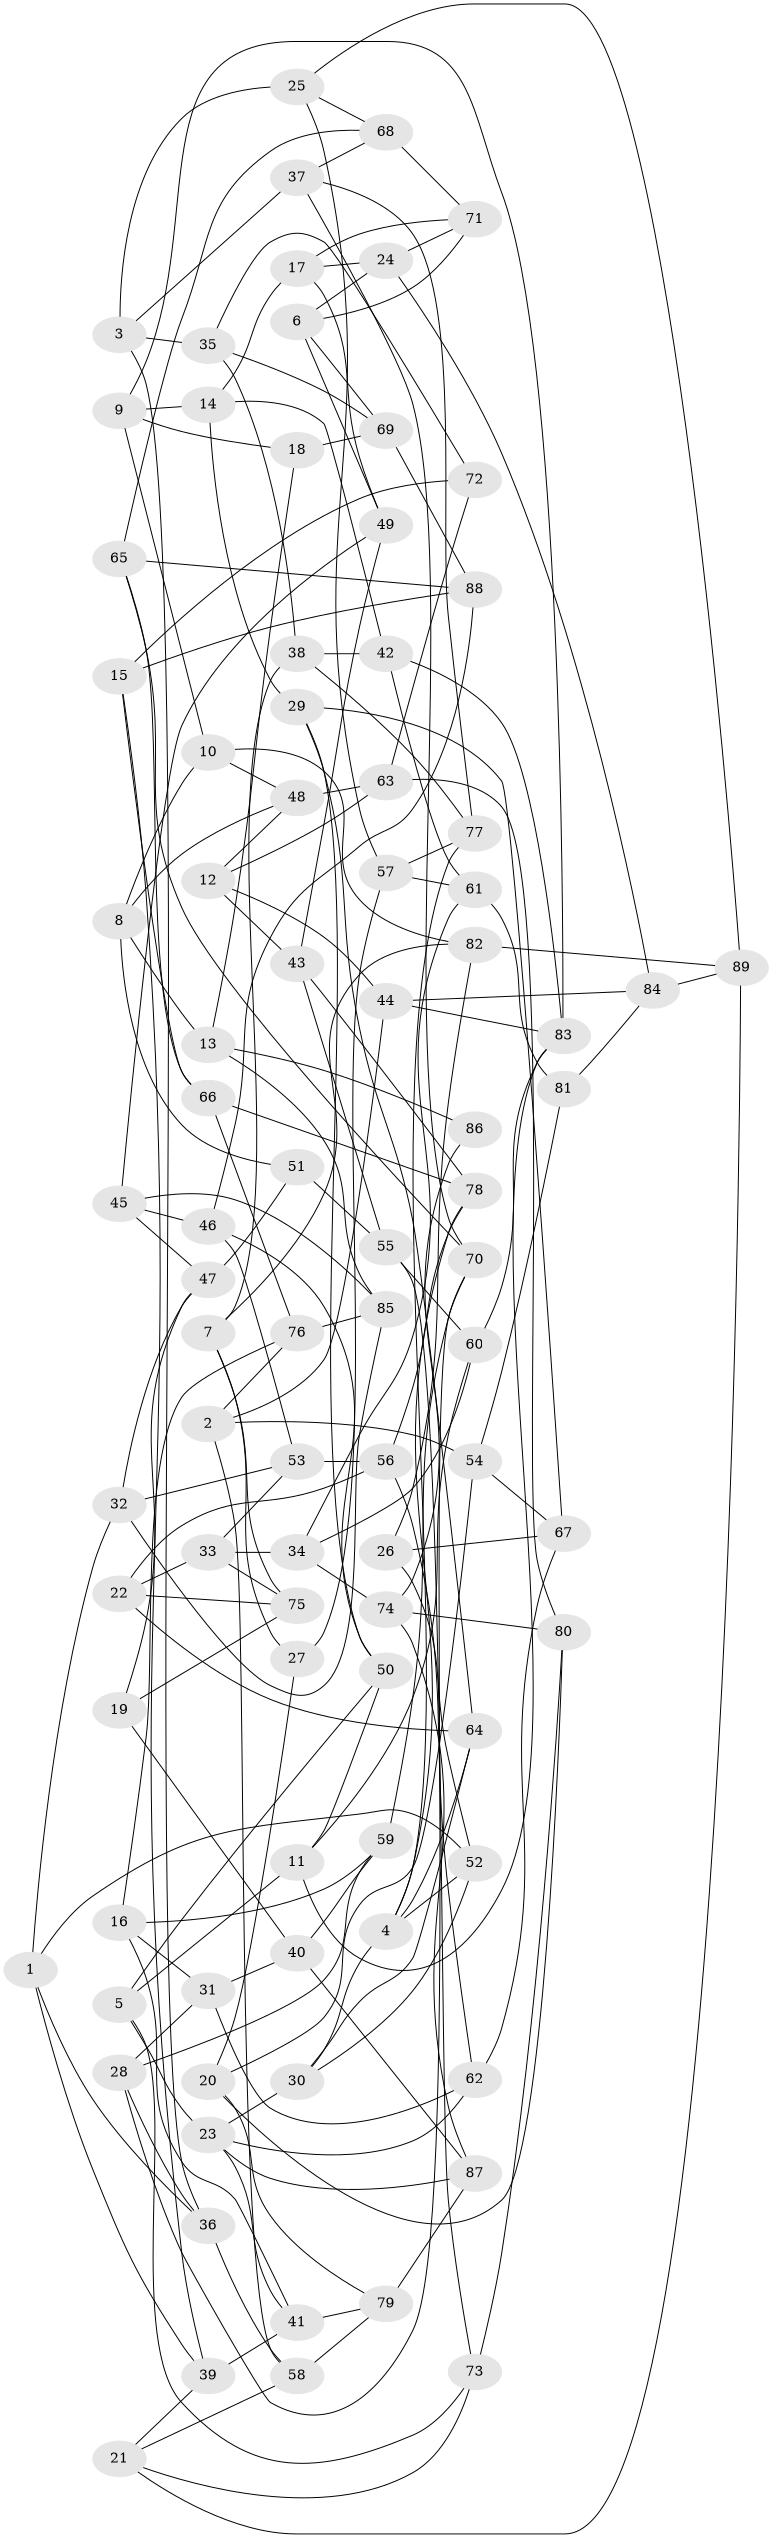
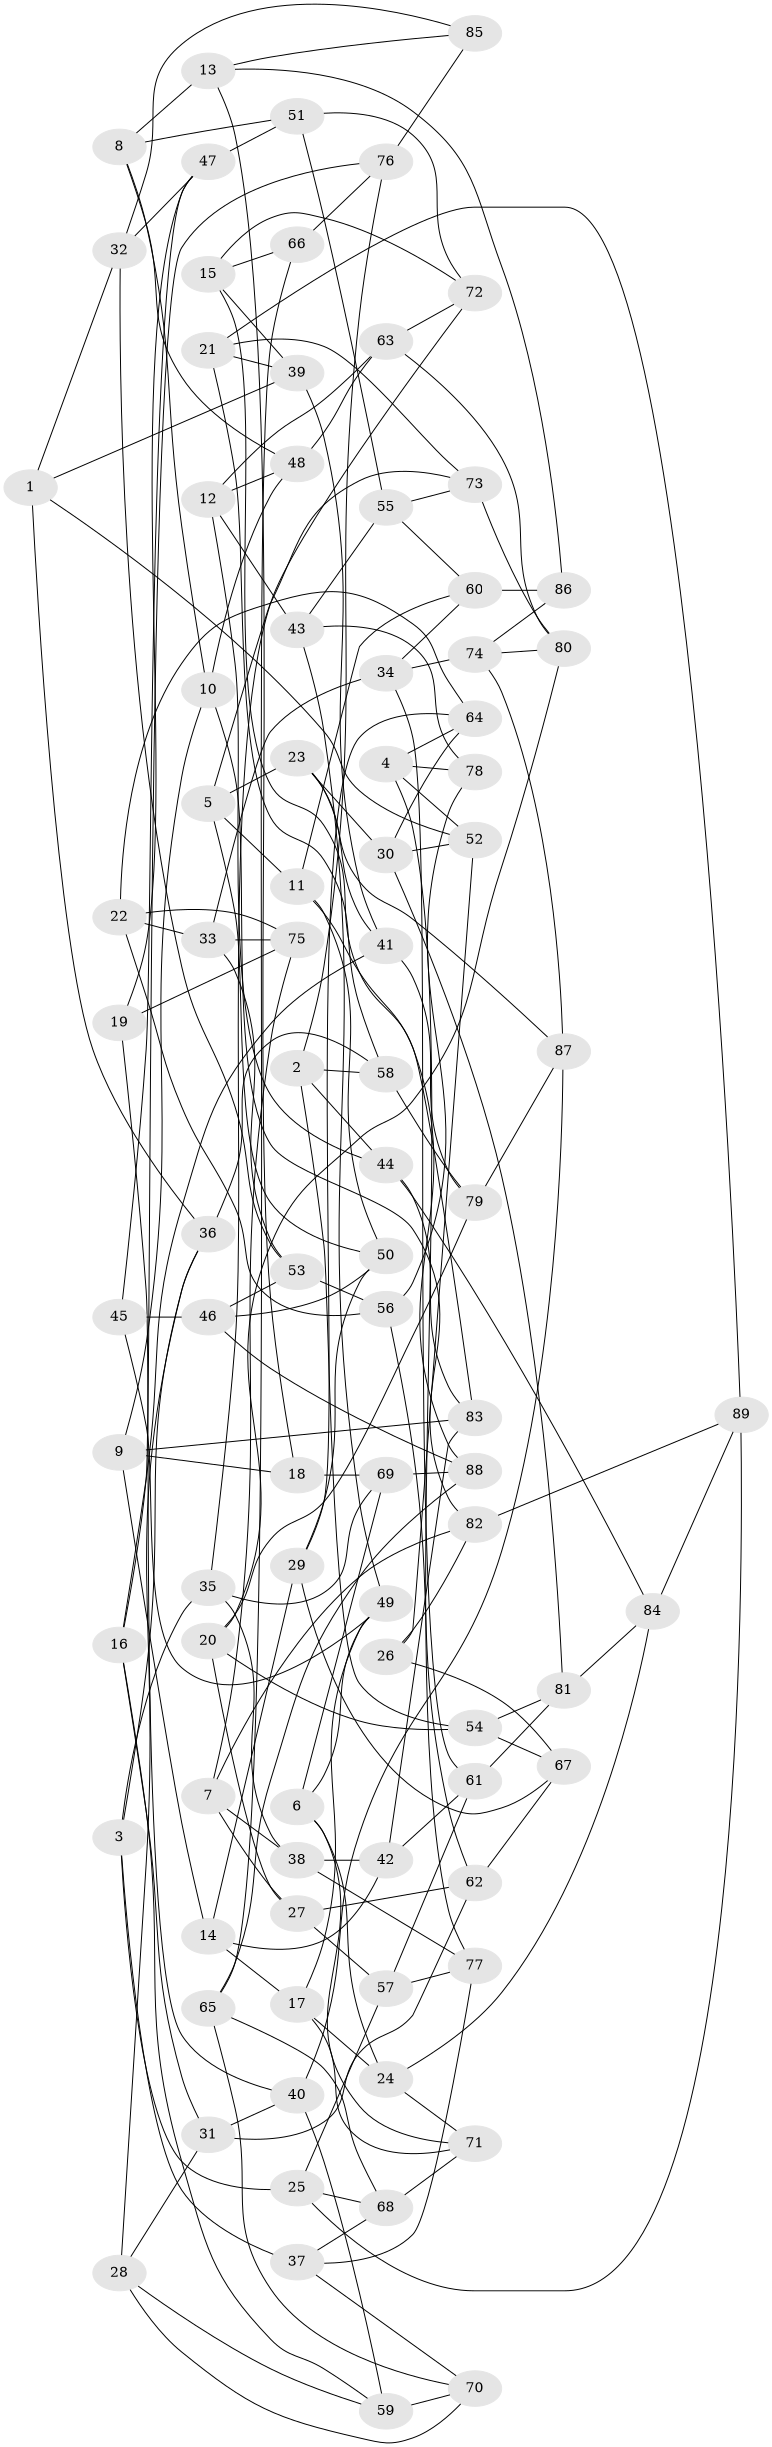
none -> (431, 159)
(347, 1146) -> none
(513, 1188) -> (515, 590)
(276, 1218) -> none
(344, 2000) -> (519, 1263)
(357, 2154) -> (386, 1898)
